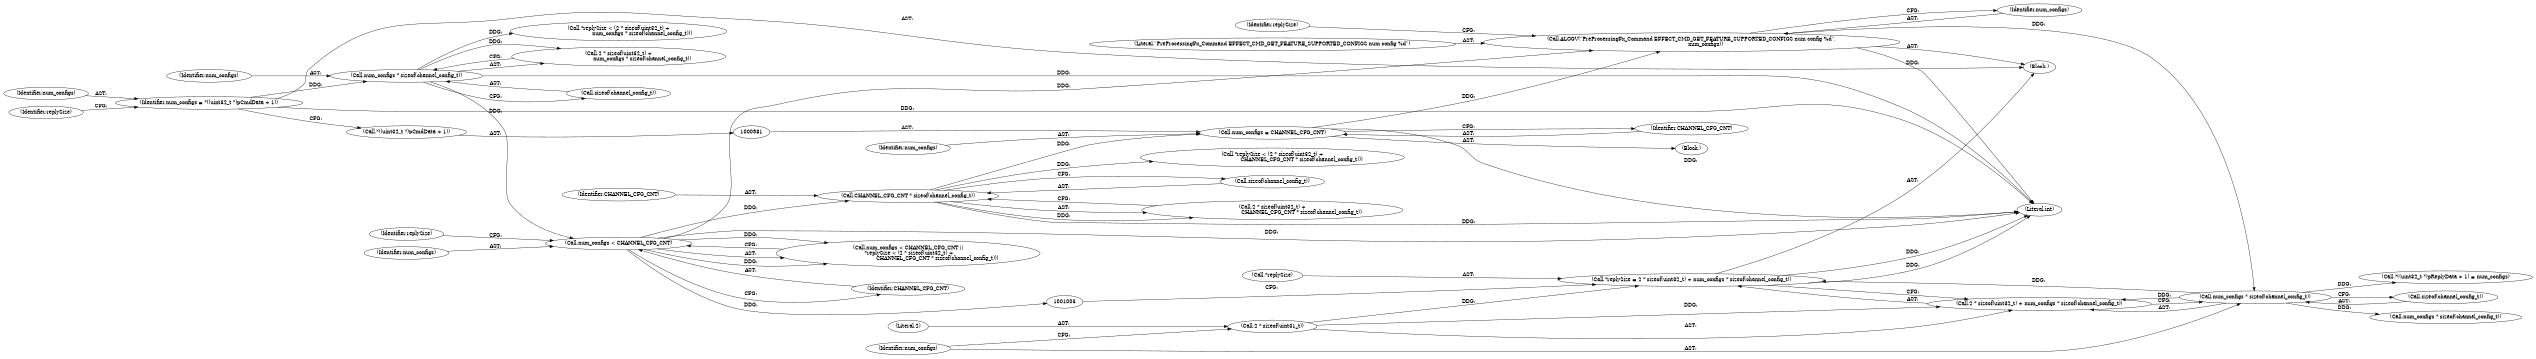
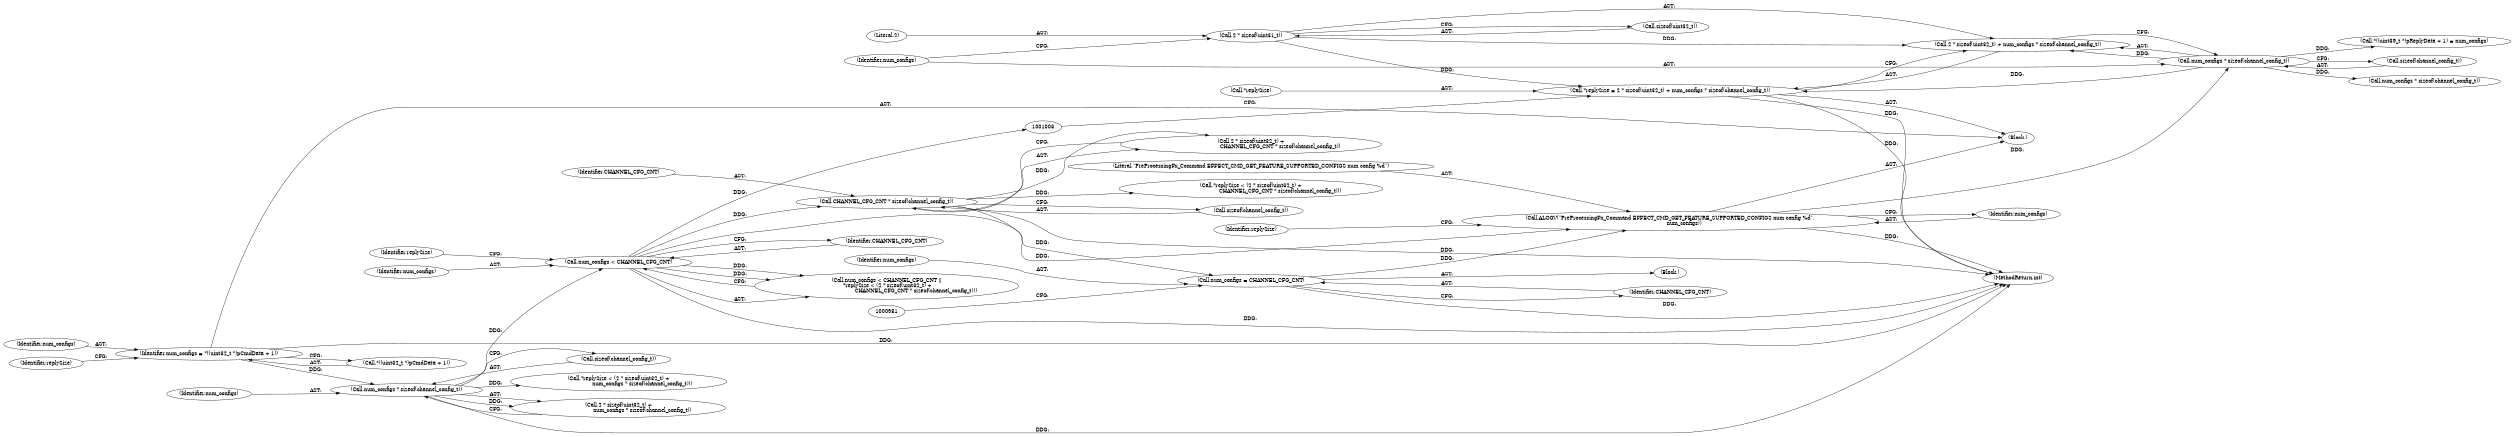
none -> (1670, 27)
(908, 128) -> (1043, 296)
(594, 137) -> (300, 365)
(2039, 210) -> (2018, 278)
(2446, 277) -> (2424, 41)
